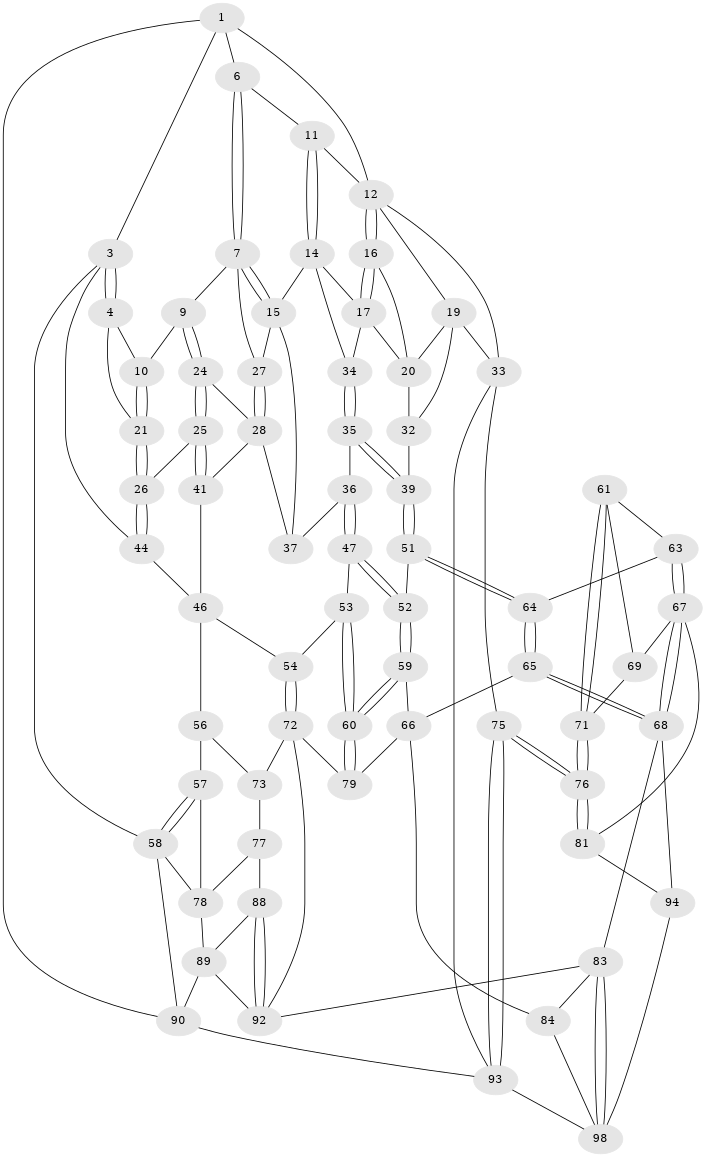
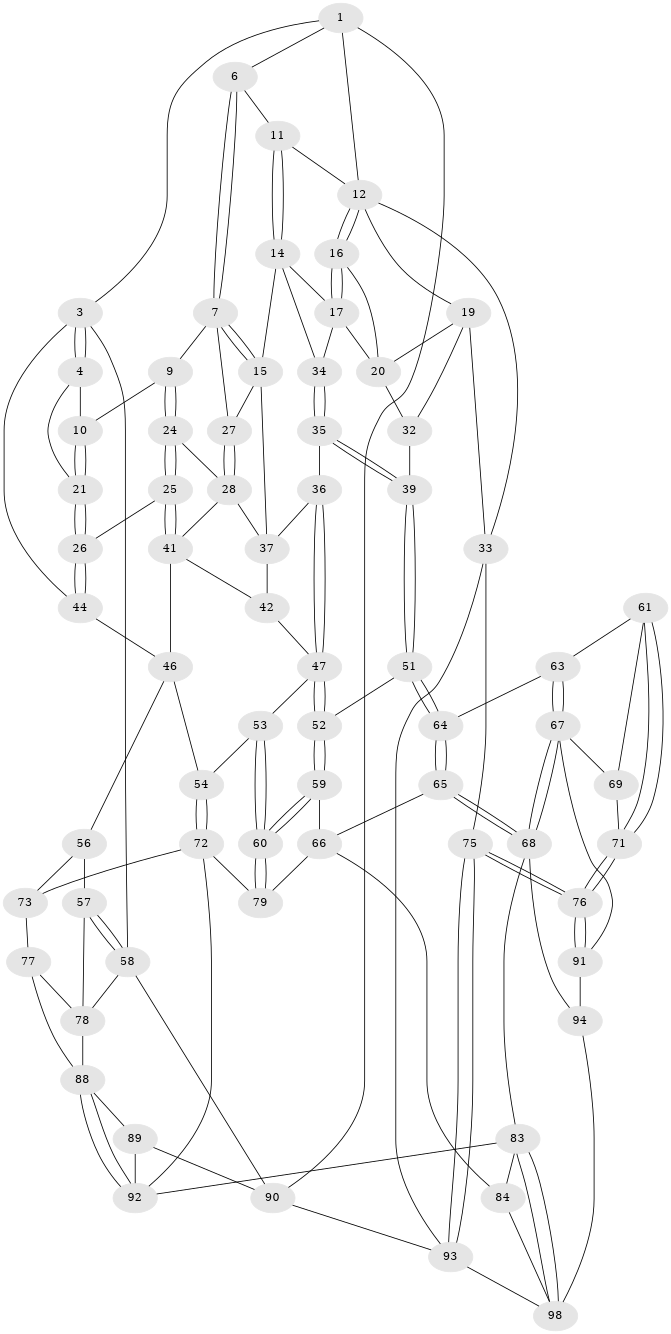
none -> (267, 608)
(583, 844) -> (580, 962)
(202, 933) -> (83, 1051)
